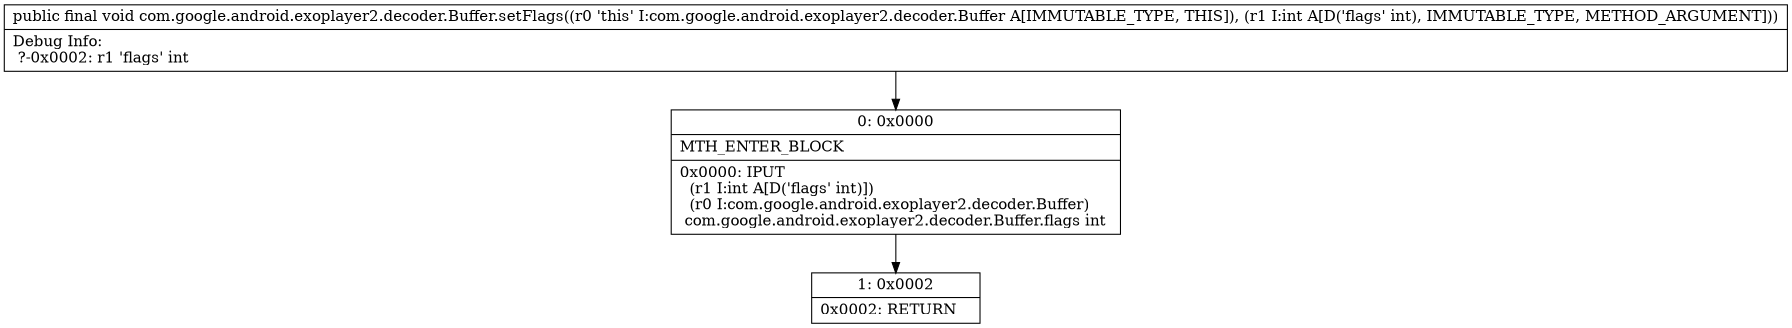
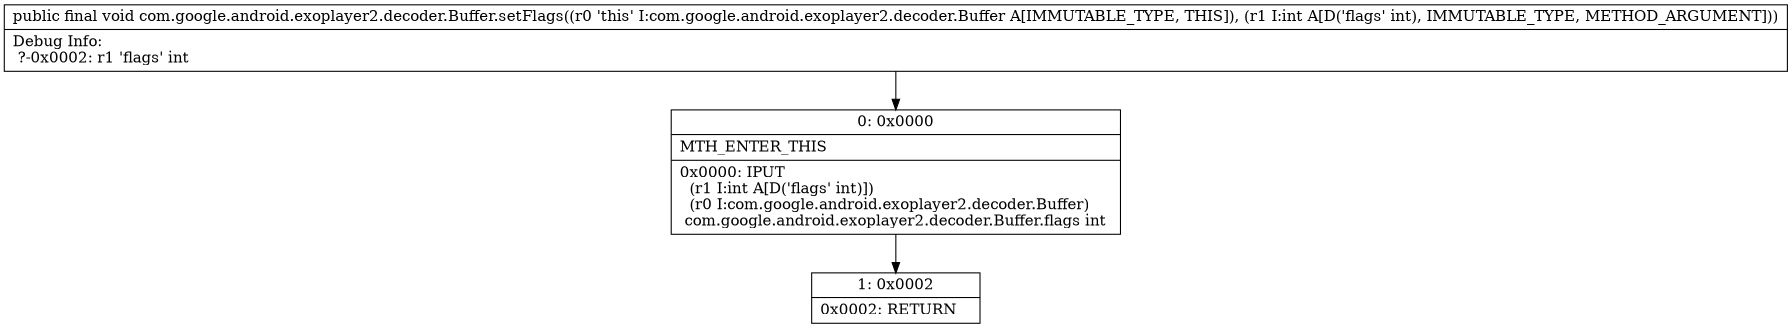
(762, 147) -> (754, 147)
